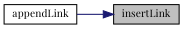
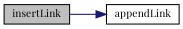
(90, 14) -> (83, 14)
